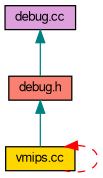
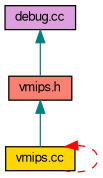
(40, 88) -> (40, 88)
